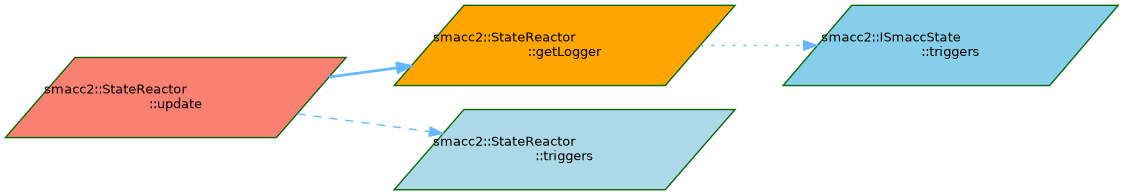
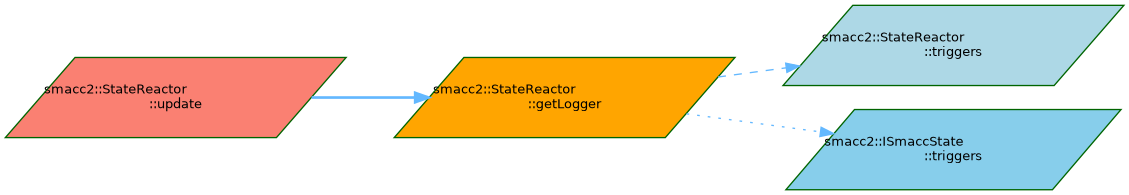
(363, 123) -> (752, 72)
